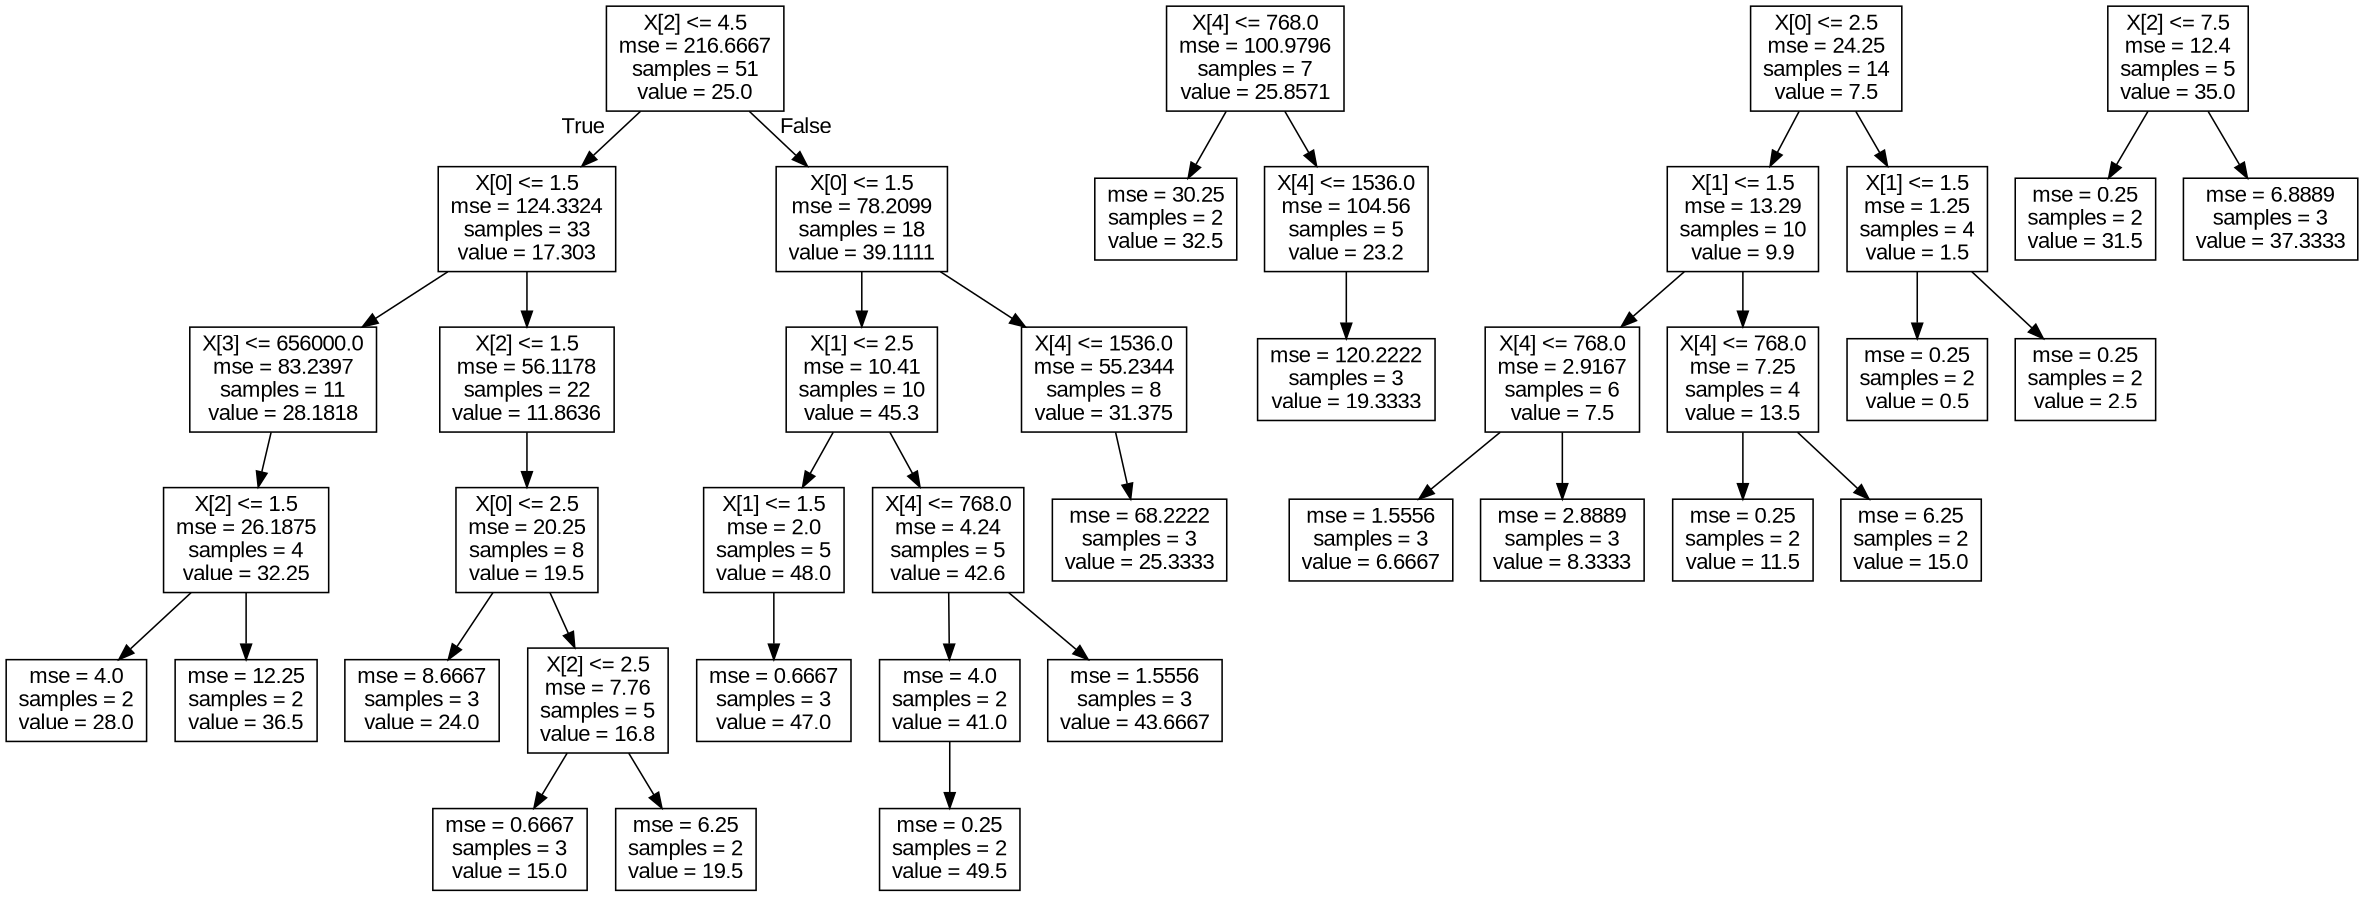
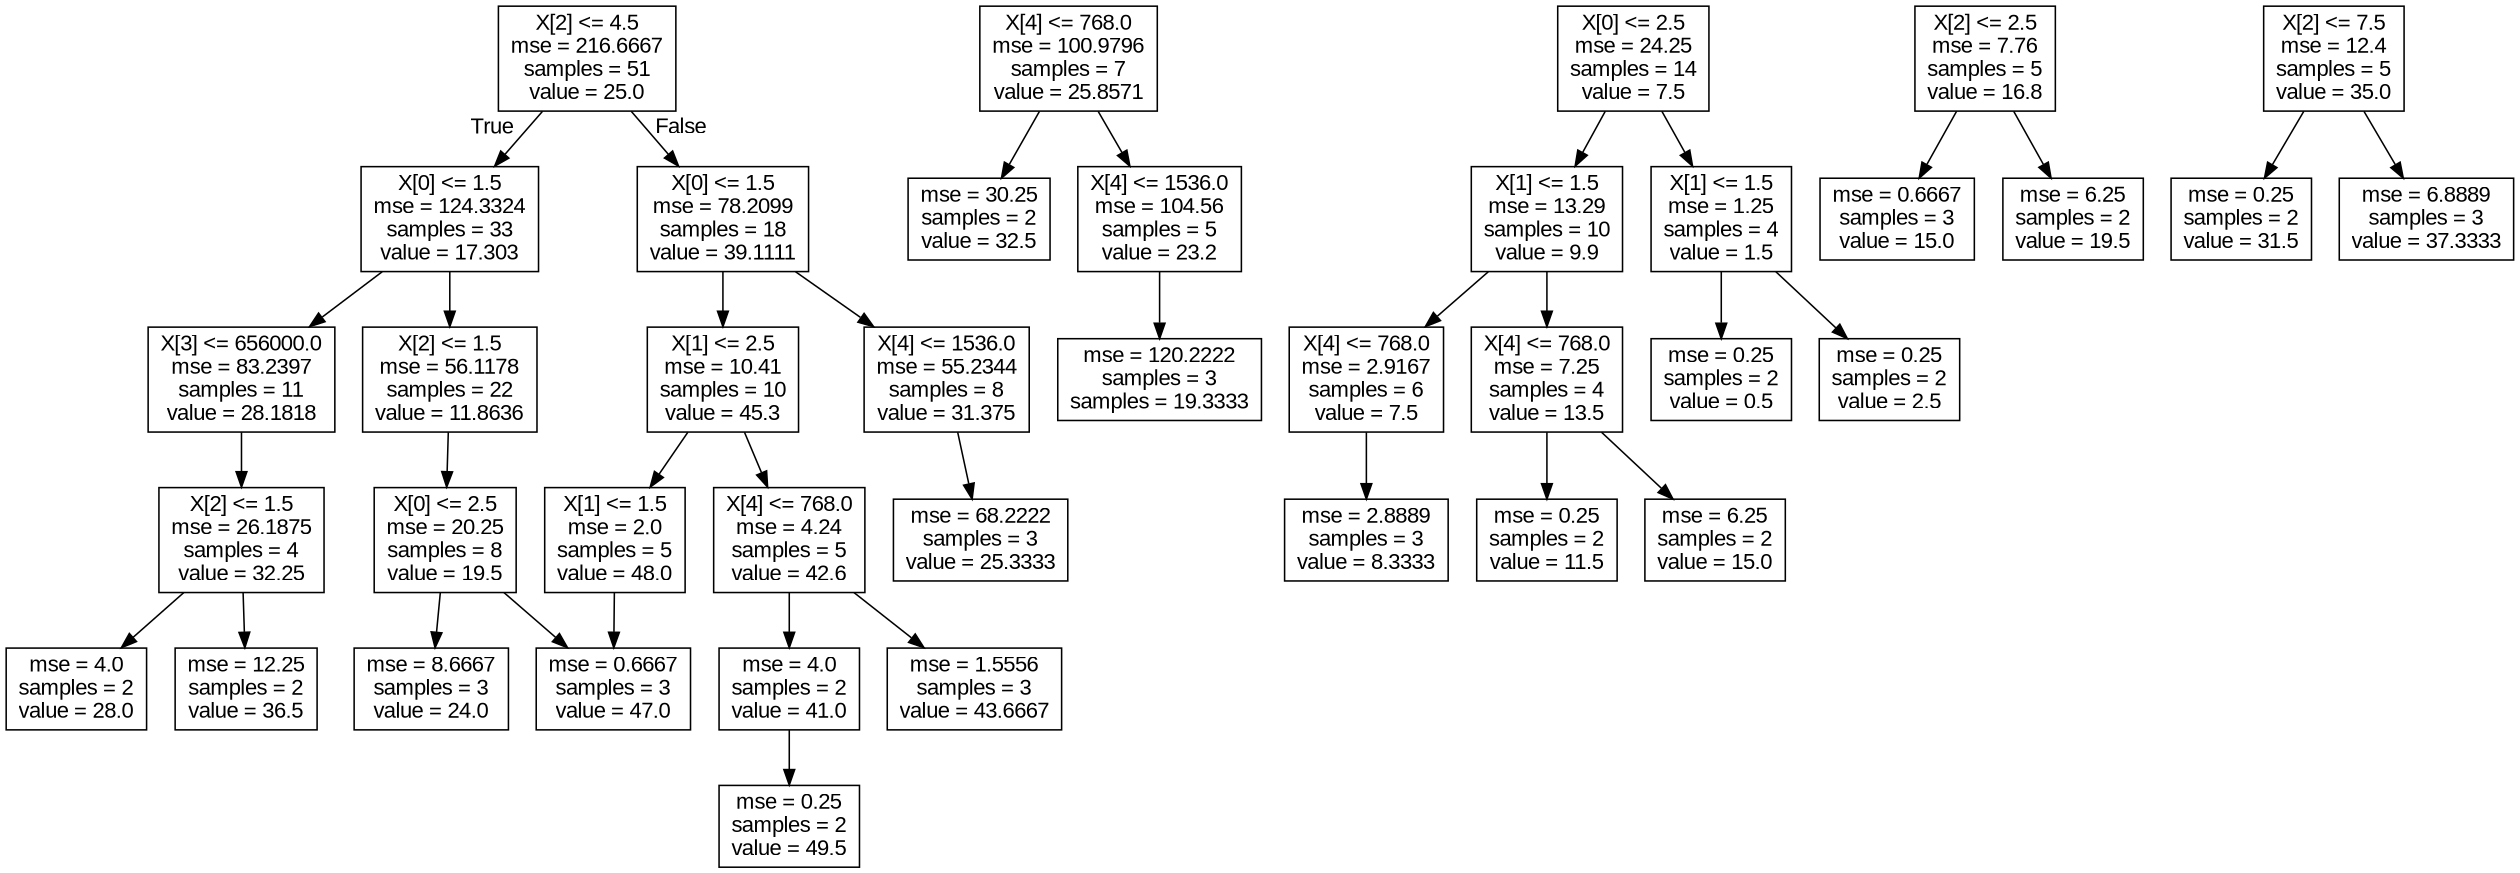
(1346, 380) -> (1160, 380)
(1371, 540) -> none
(559, 613) -> (530, 615)
